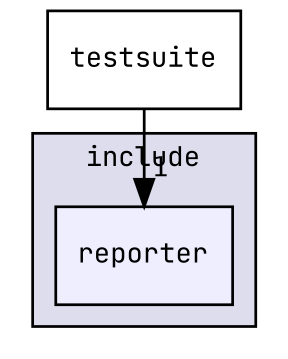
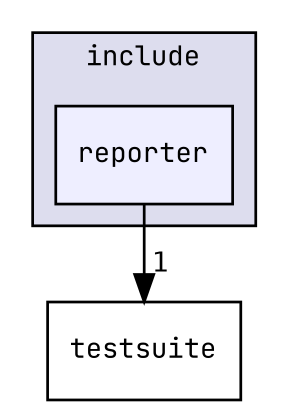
(144, 150) -> (144, 243)
